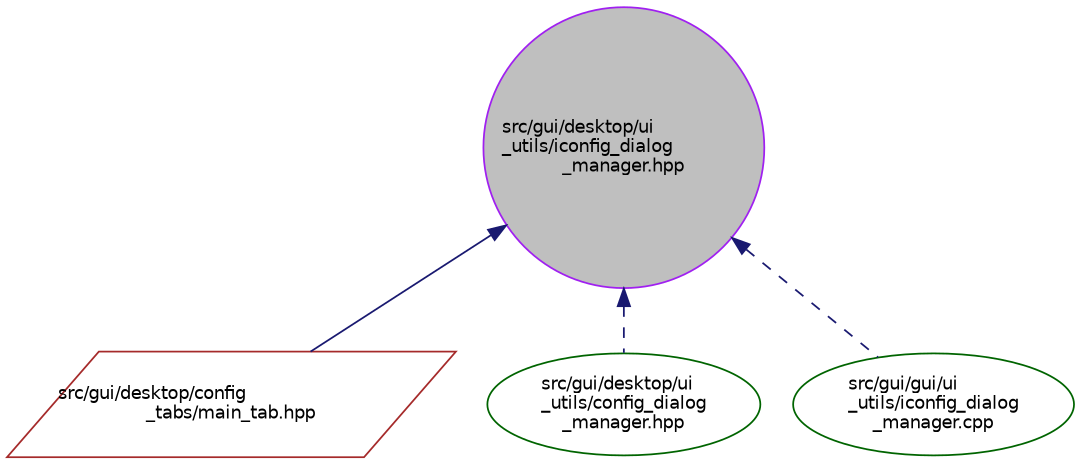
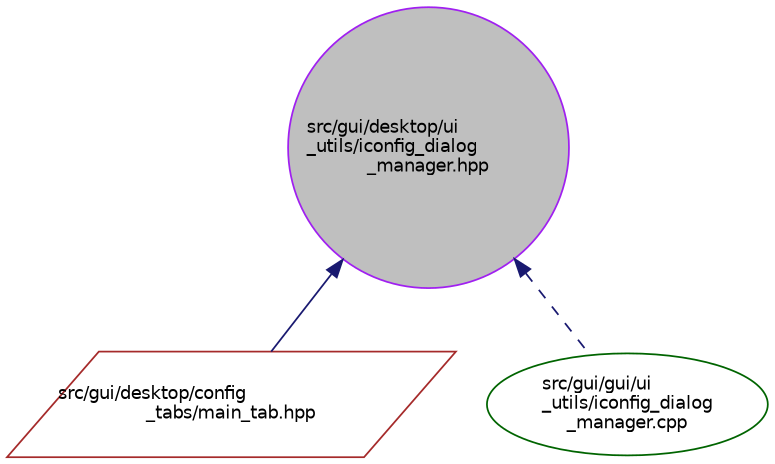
(624, 404) -> none
